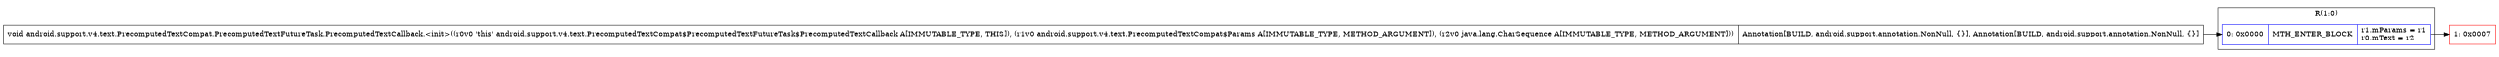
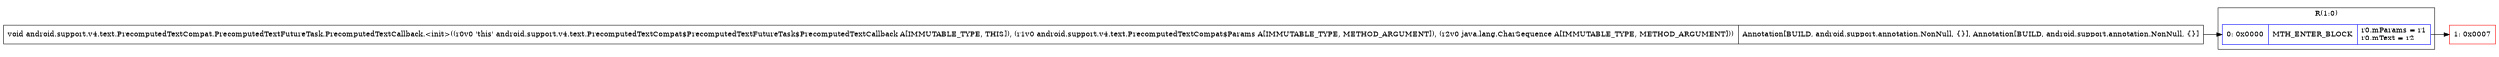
(2394, 30) -> (2394, 30)
